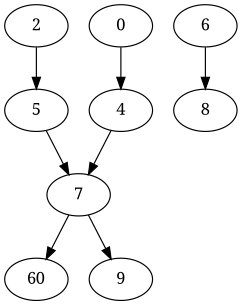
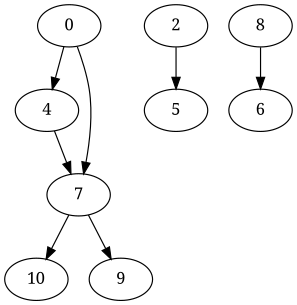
(205, 62) -> (261, 62)
(55, 147) -> (91, 104)
(36, 279) -> (36, 279)
